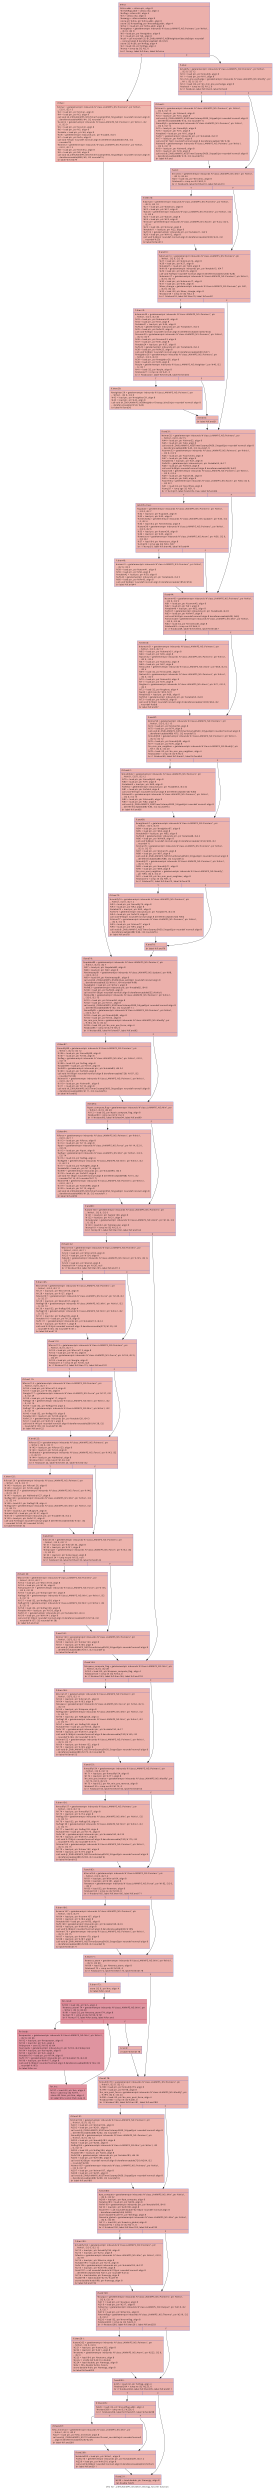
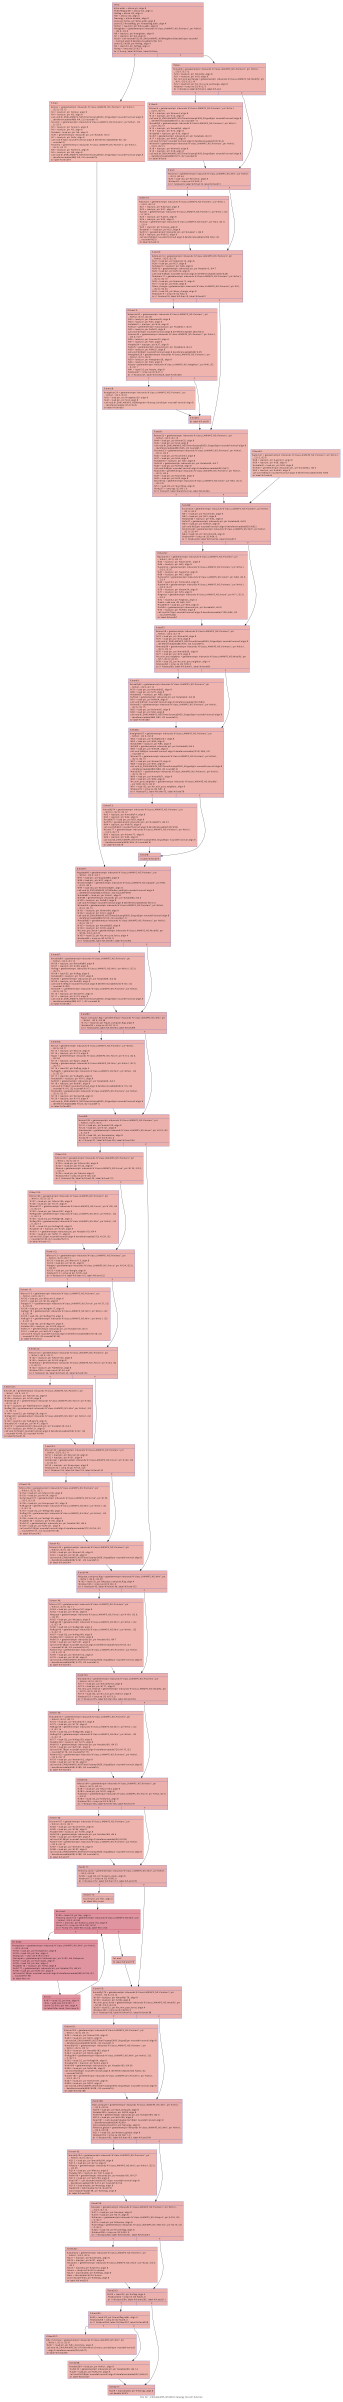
(182, 528) -> none
